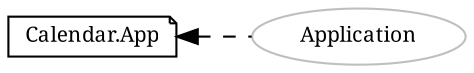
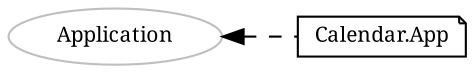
(225, 37) -> (270, 37)
